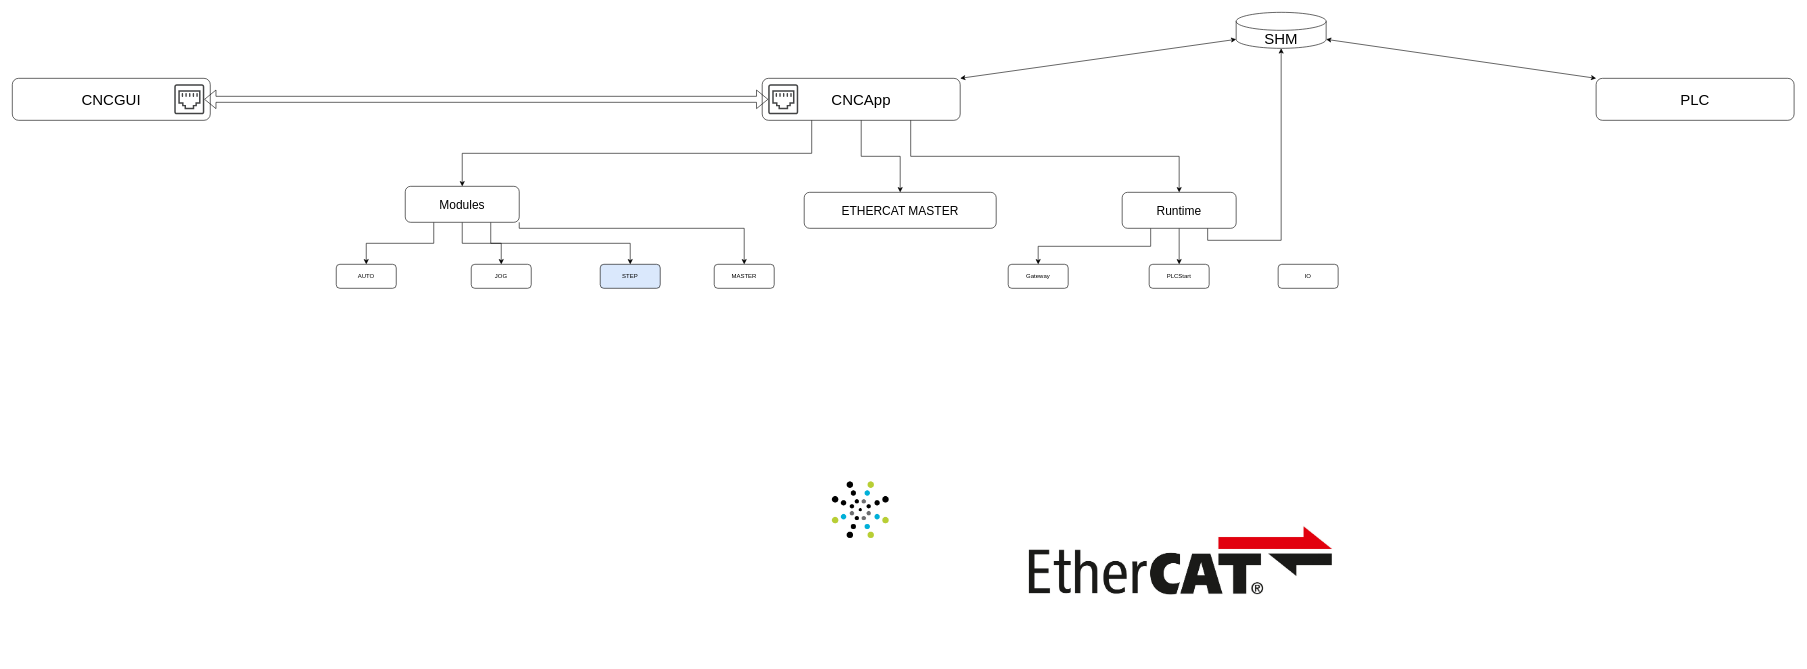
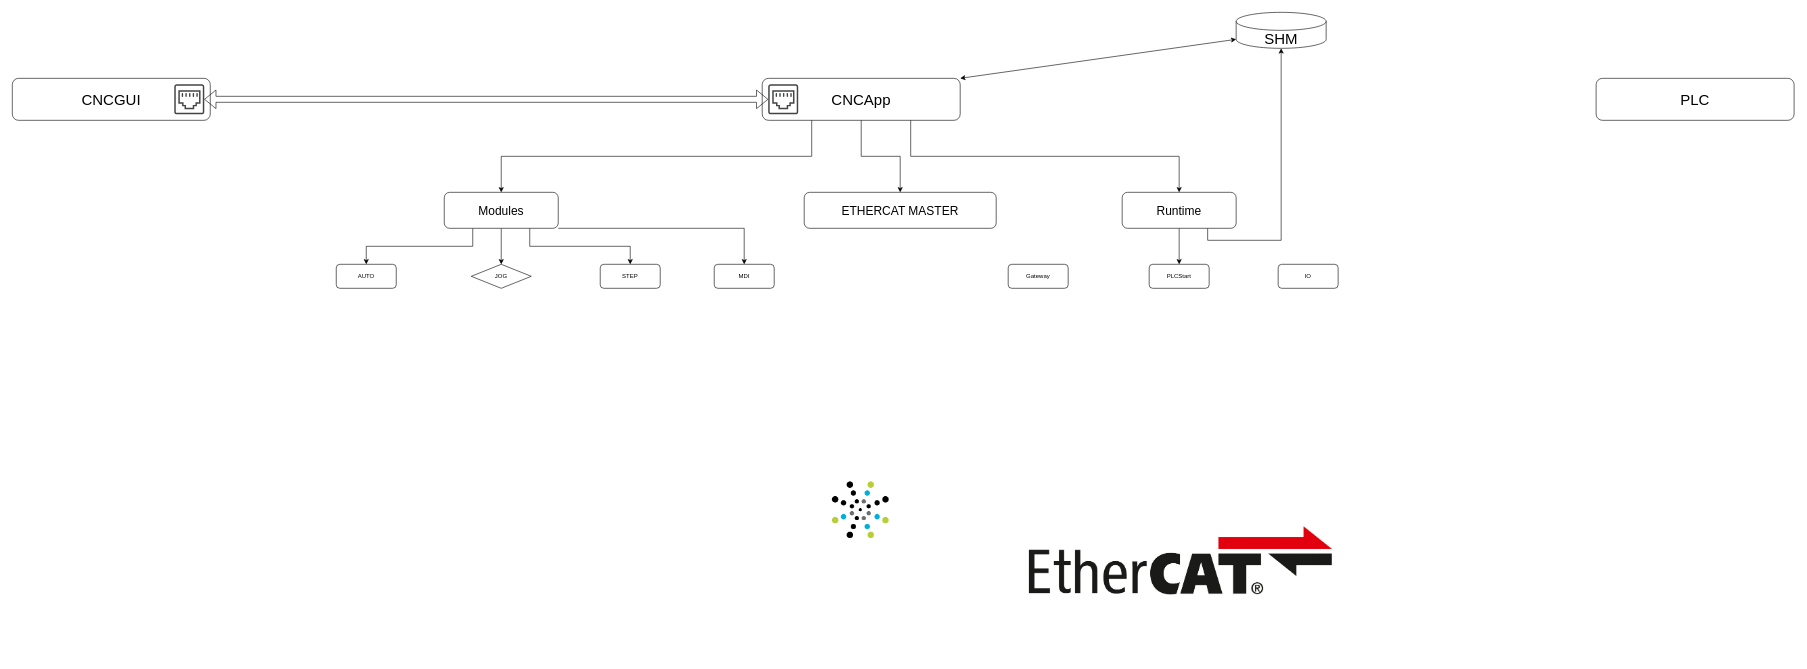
(1463, 59) -> none
(462, 204) -> (501, 210)
(1151, 246) -> none
(501, 276) -> (501, 276)
(630, 276) -> (630, 276)
(744, 276) -> (744, 276)
